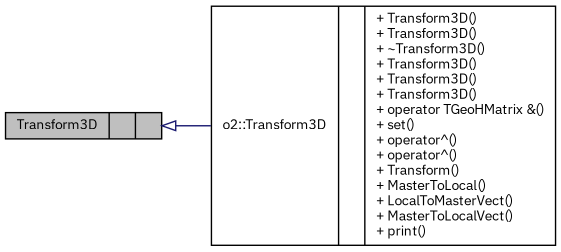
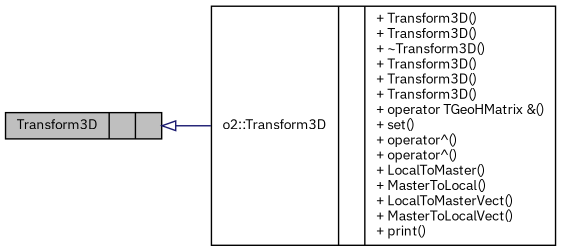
(418, 171) -> (430, 171)
